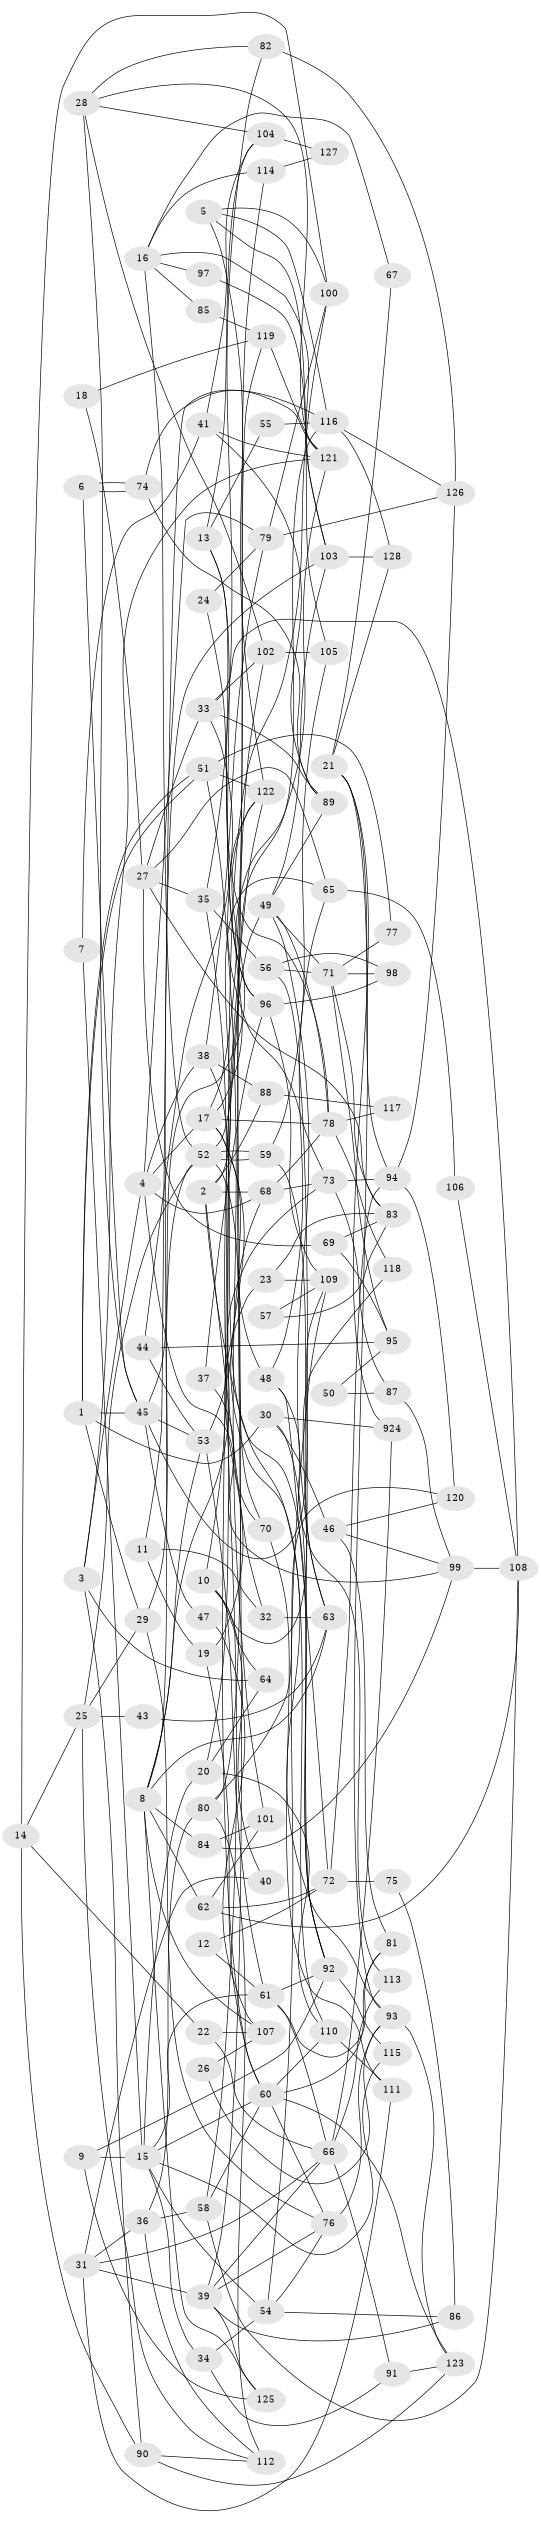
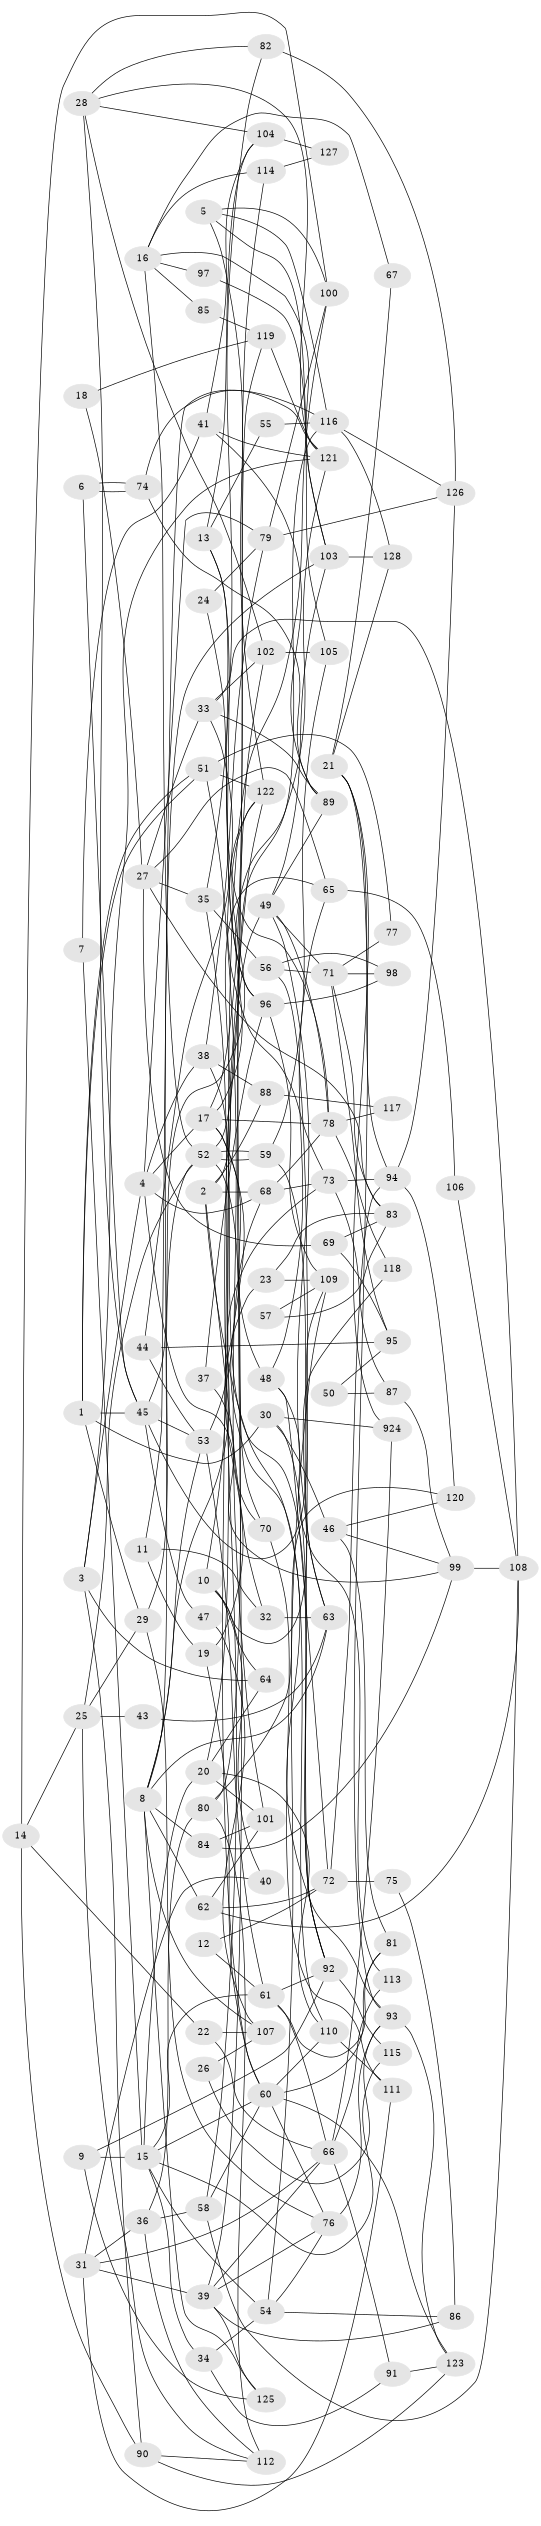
none -> (231, 1793)
